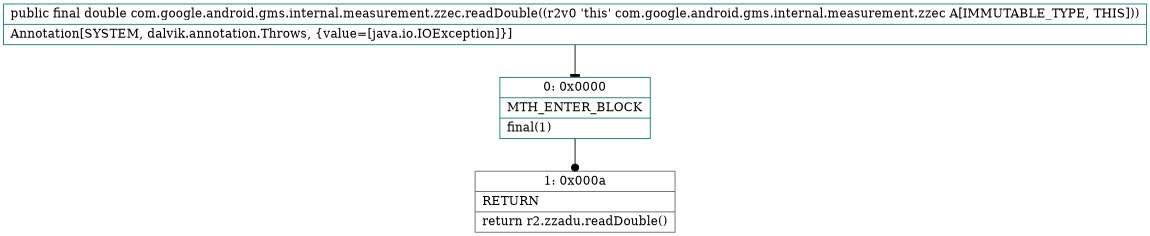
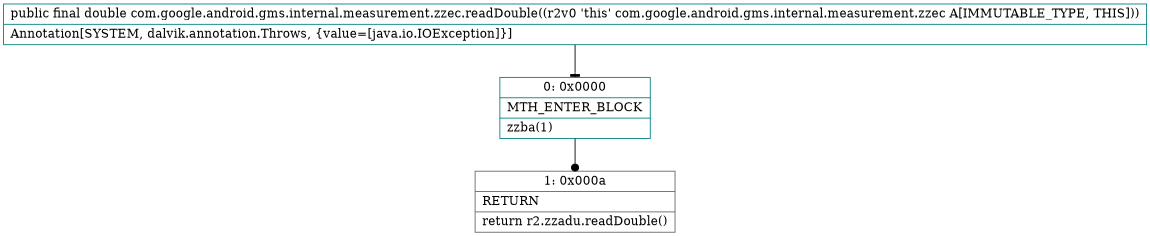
(530, 128) -> (530, 128)
